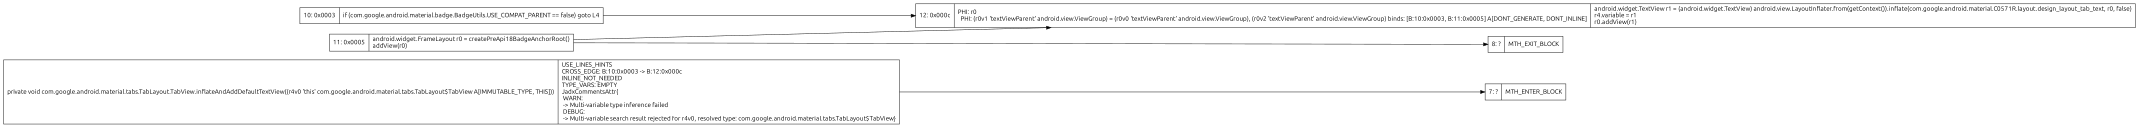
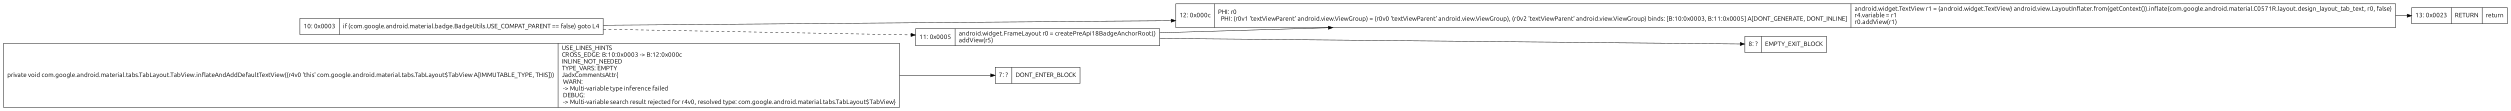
none -> (2460, 16)
none -> (757, 32)
(1534, 44) -> (1794, 44)
(390, 46) -> (976, 40)
(1534, 92) -> (1046, 75)
